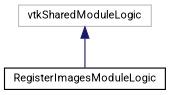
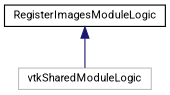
(85, 53) -> (85, 53)
